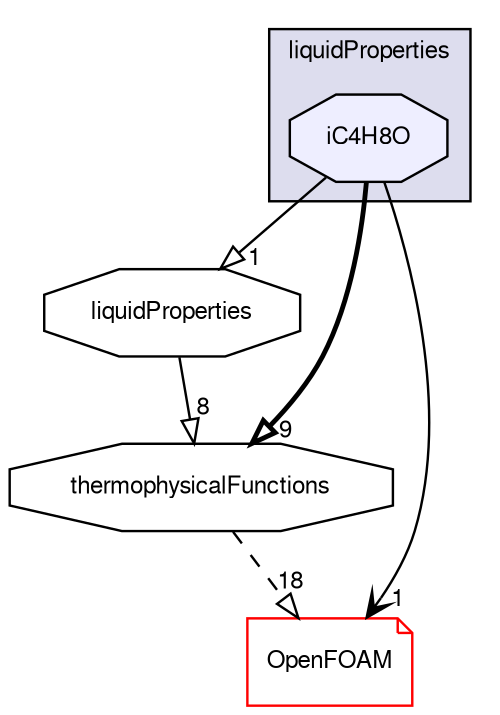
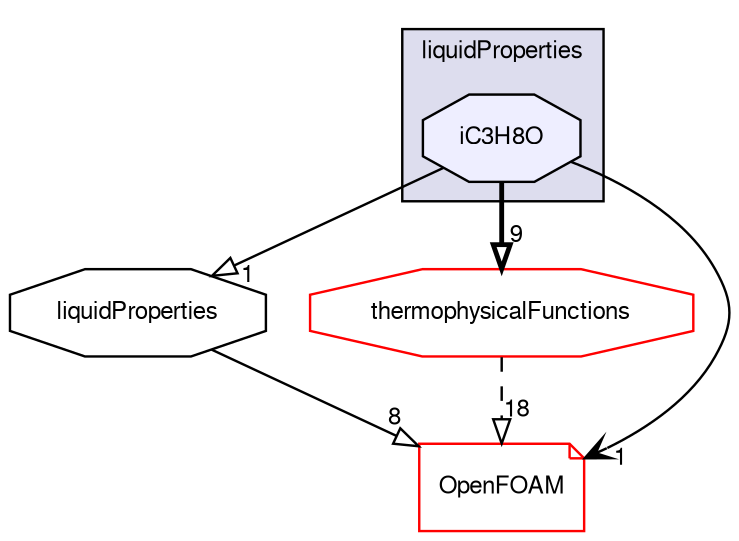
(369, 138) -> (502, 138)
(185, 388) -> (304, 393)
(201, 487) -> (502, 313)
